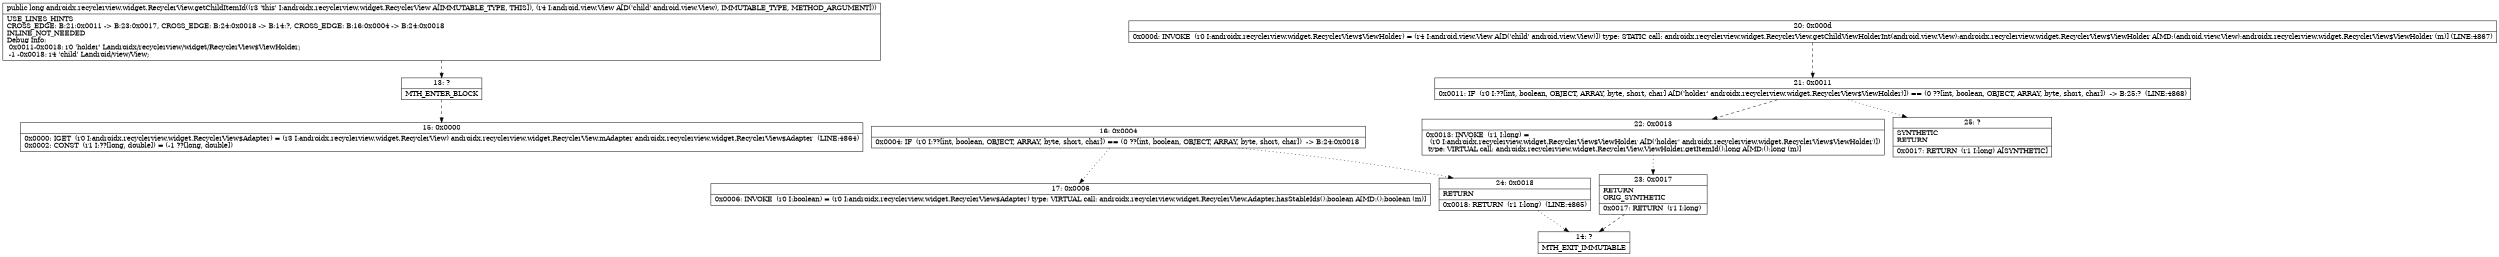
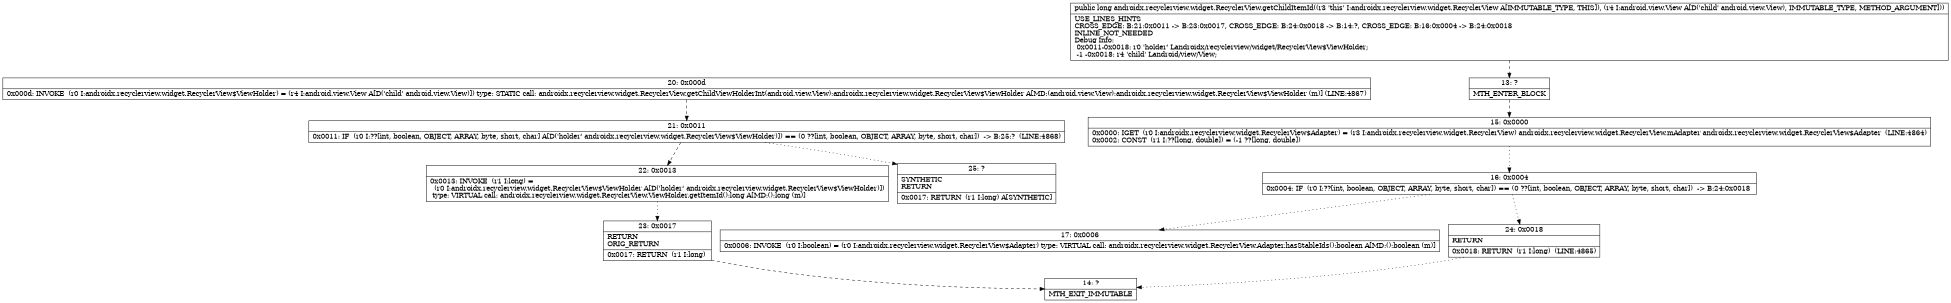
none -> (1509, 157)
(1634, 198) -> (633, 244)
